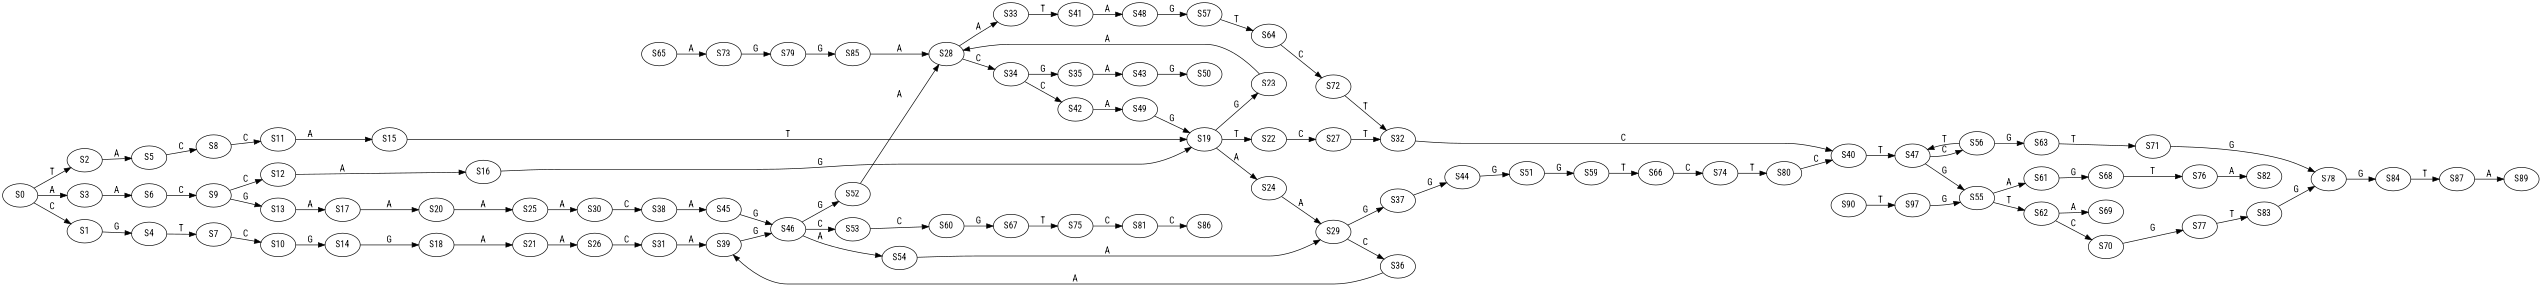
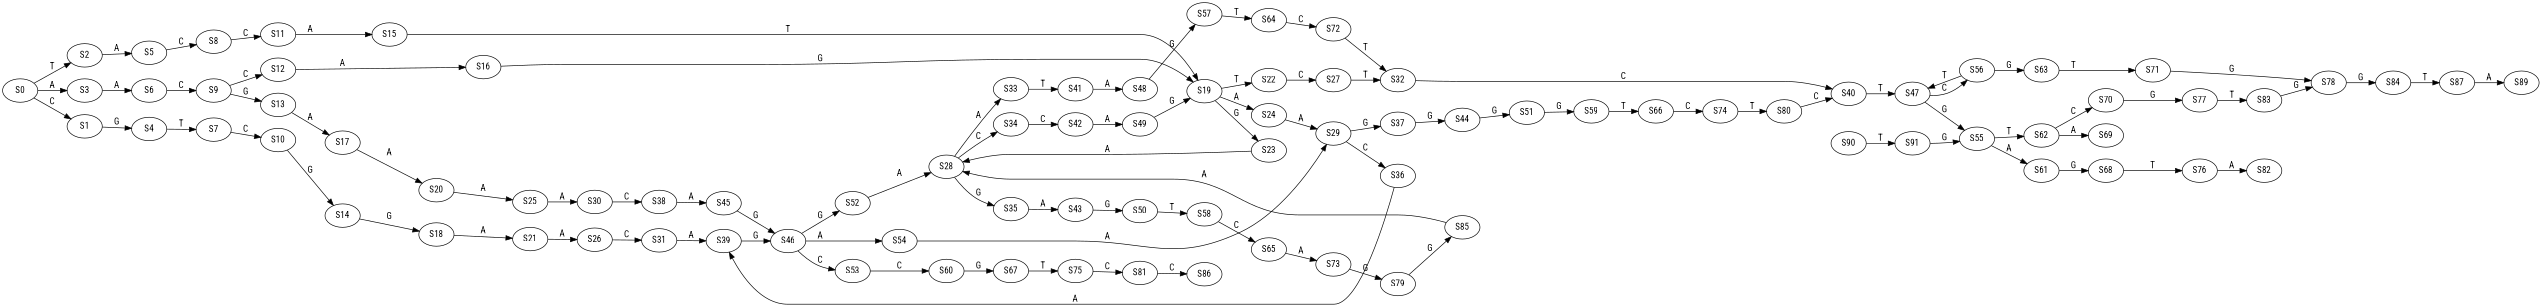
(1040, 74) -> (969, 193)
(1912, 205) -> (1912, 143)
none -> (1204, 214)
